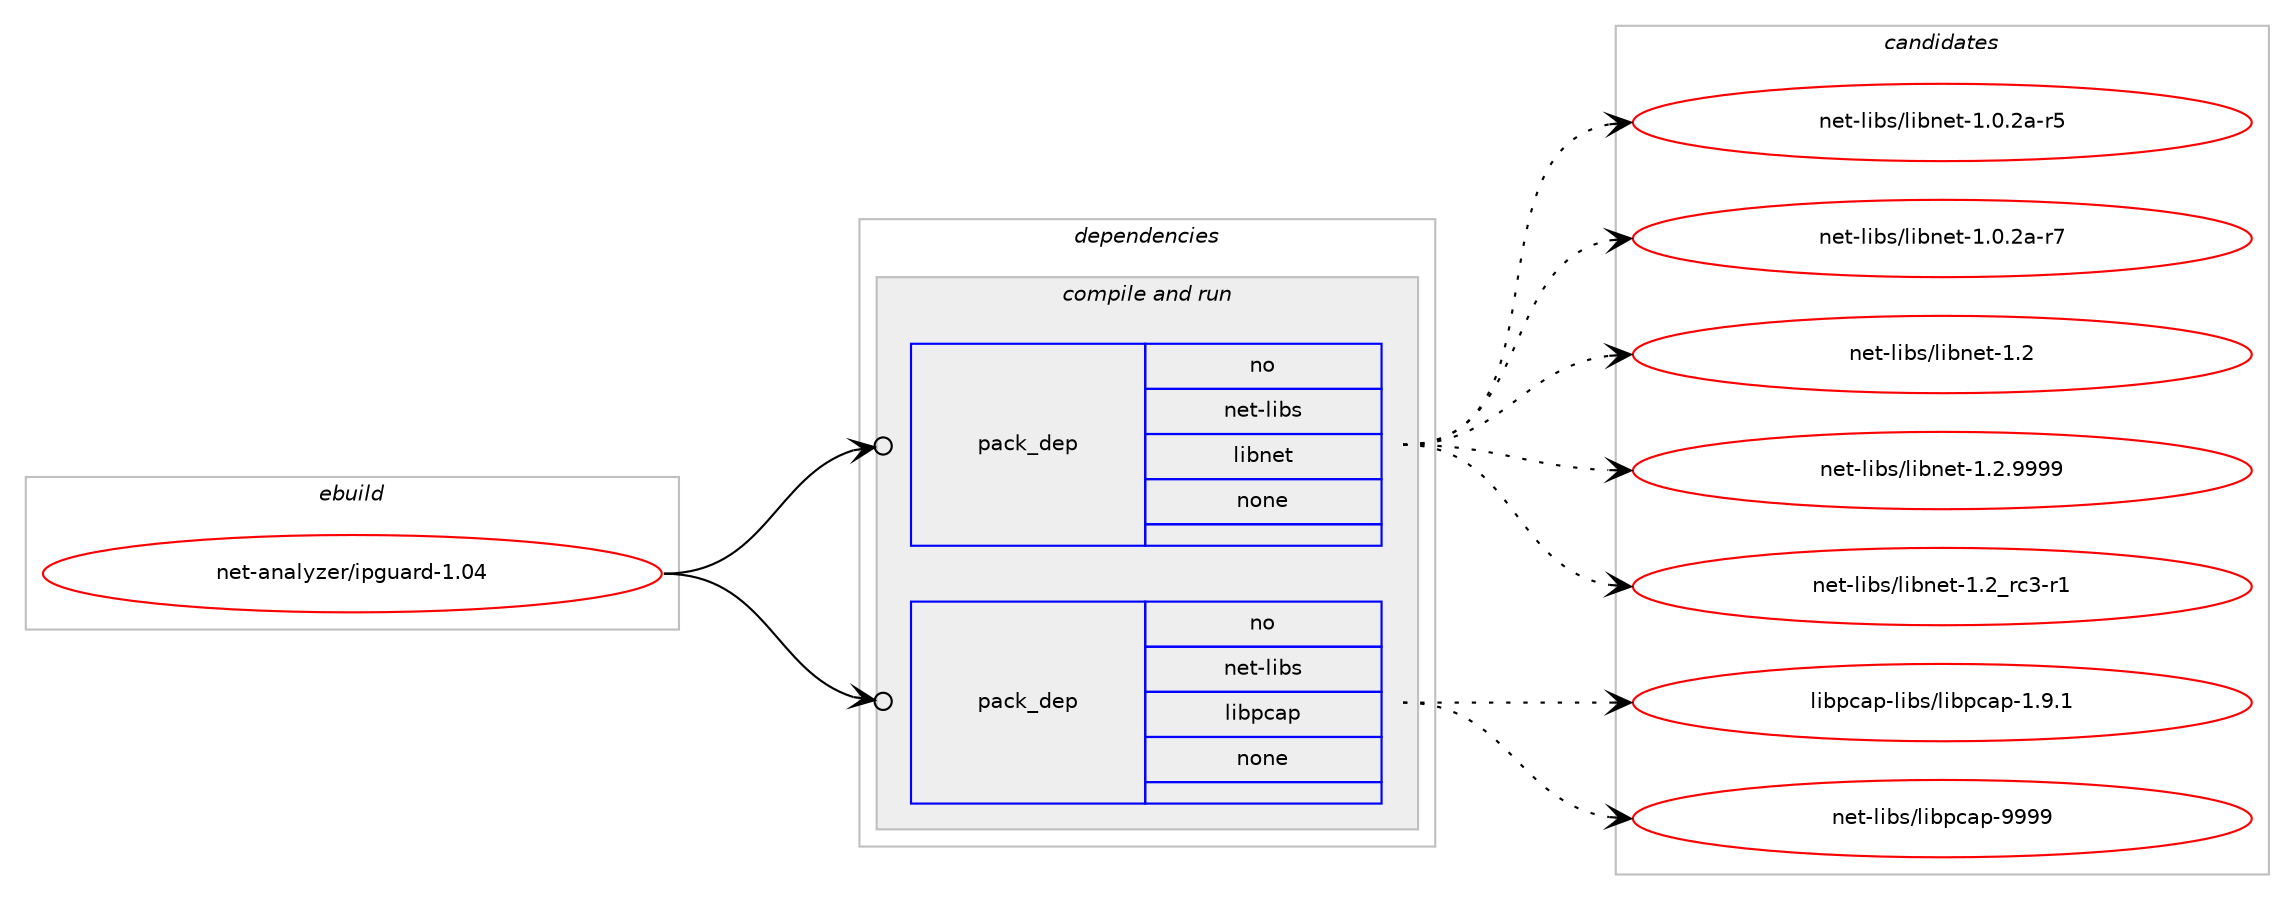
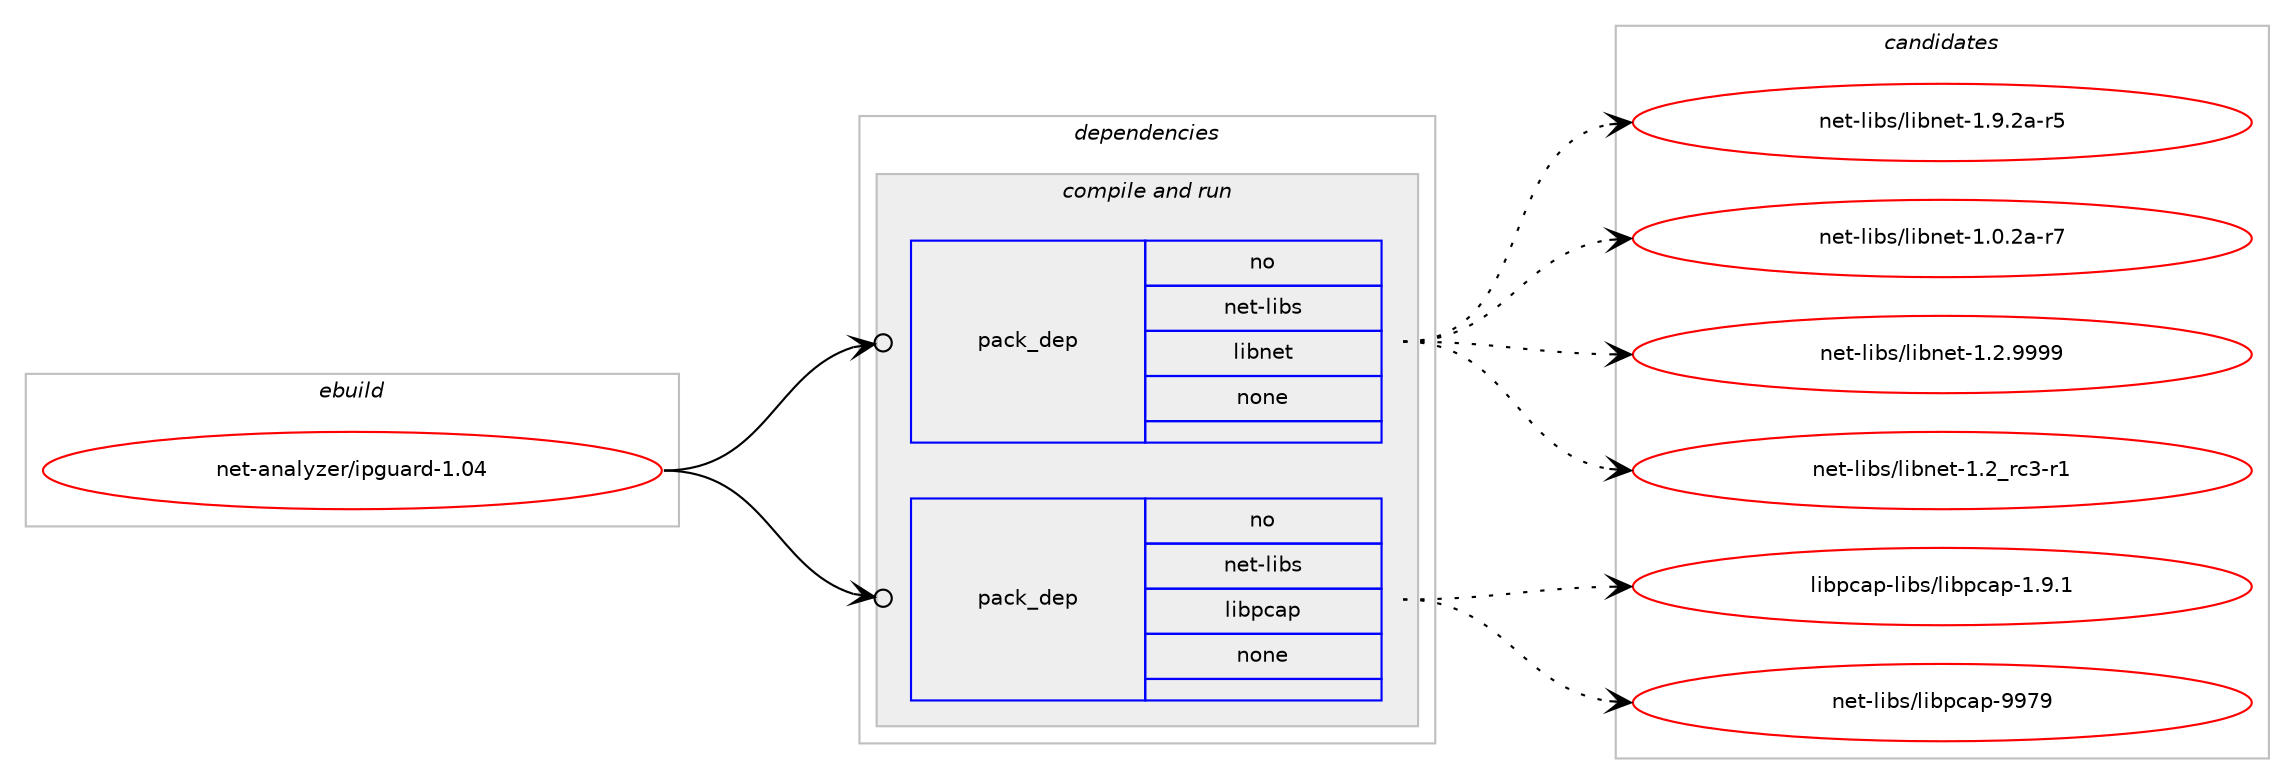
(1942, 122) -> (1942, 122)
(1942, 355) -> none
(1942, 819) -> (1942, 703)
